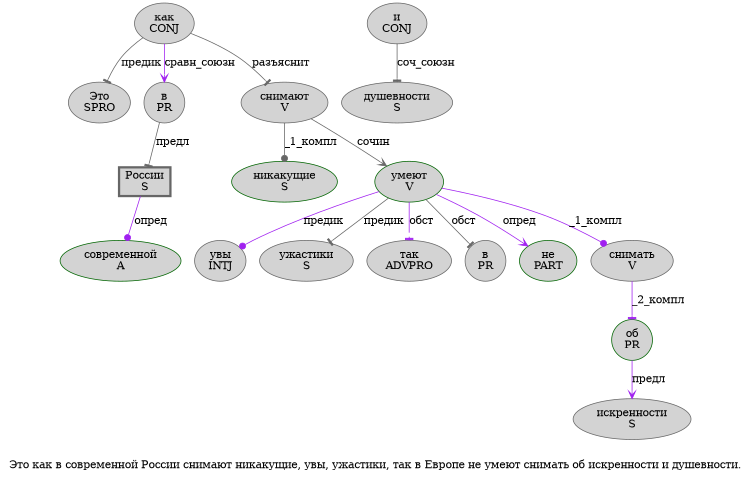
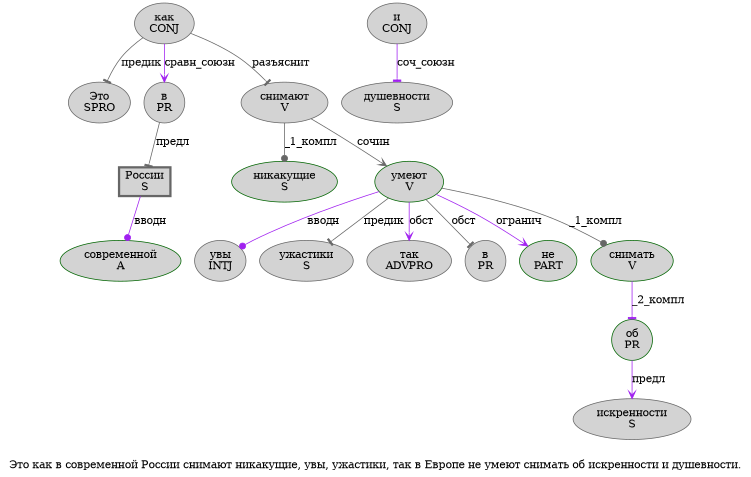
(397, 61) -> (397, 61)
(524, 208) -> (524, 208)
(409, 217) -> (409, 217)
(150, 221) -> (150, 221)
(323, 221) -> (323, 221)
(519, 221) -> (519, 221)
(632, 261) -> (632, 261)
